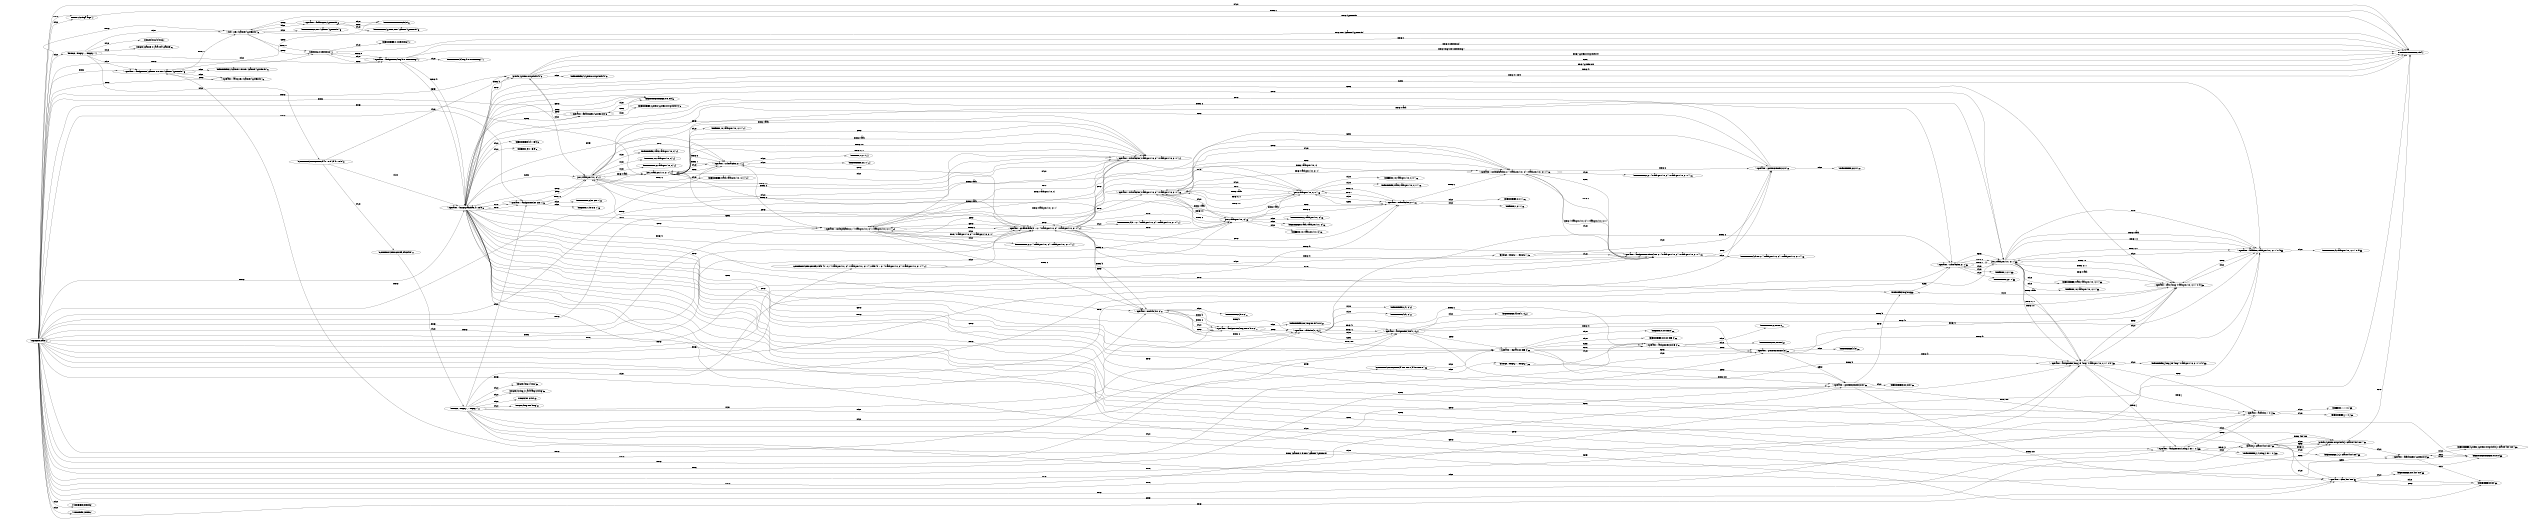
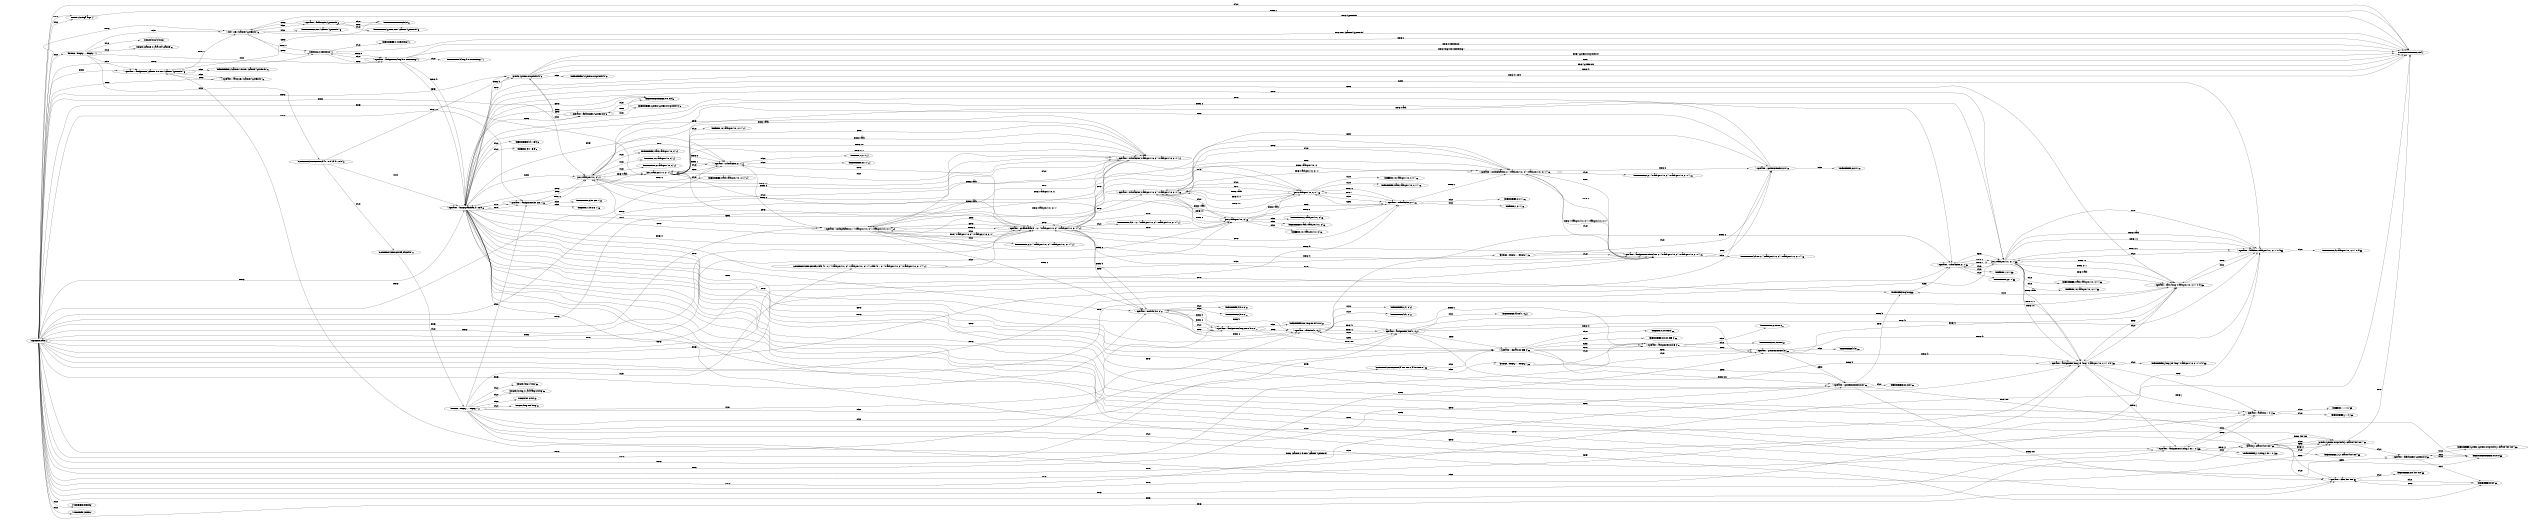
(434, 109) -> (434, 109)
none -> (1236, 307)
